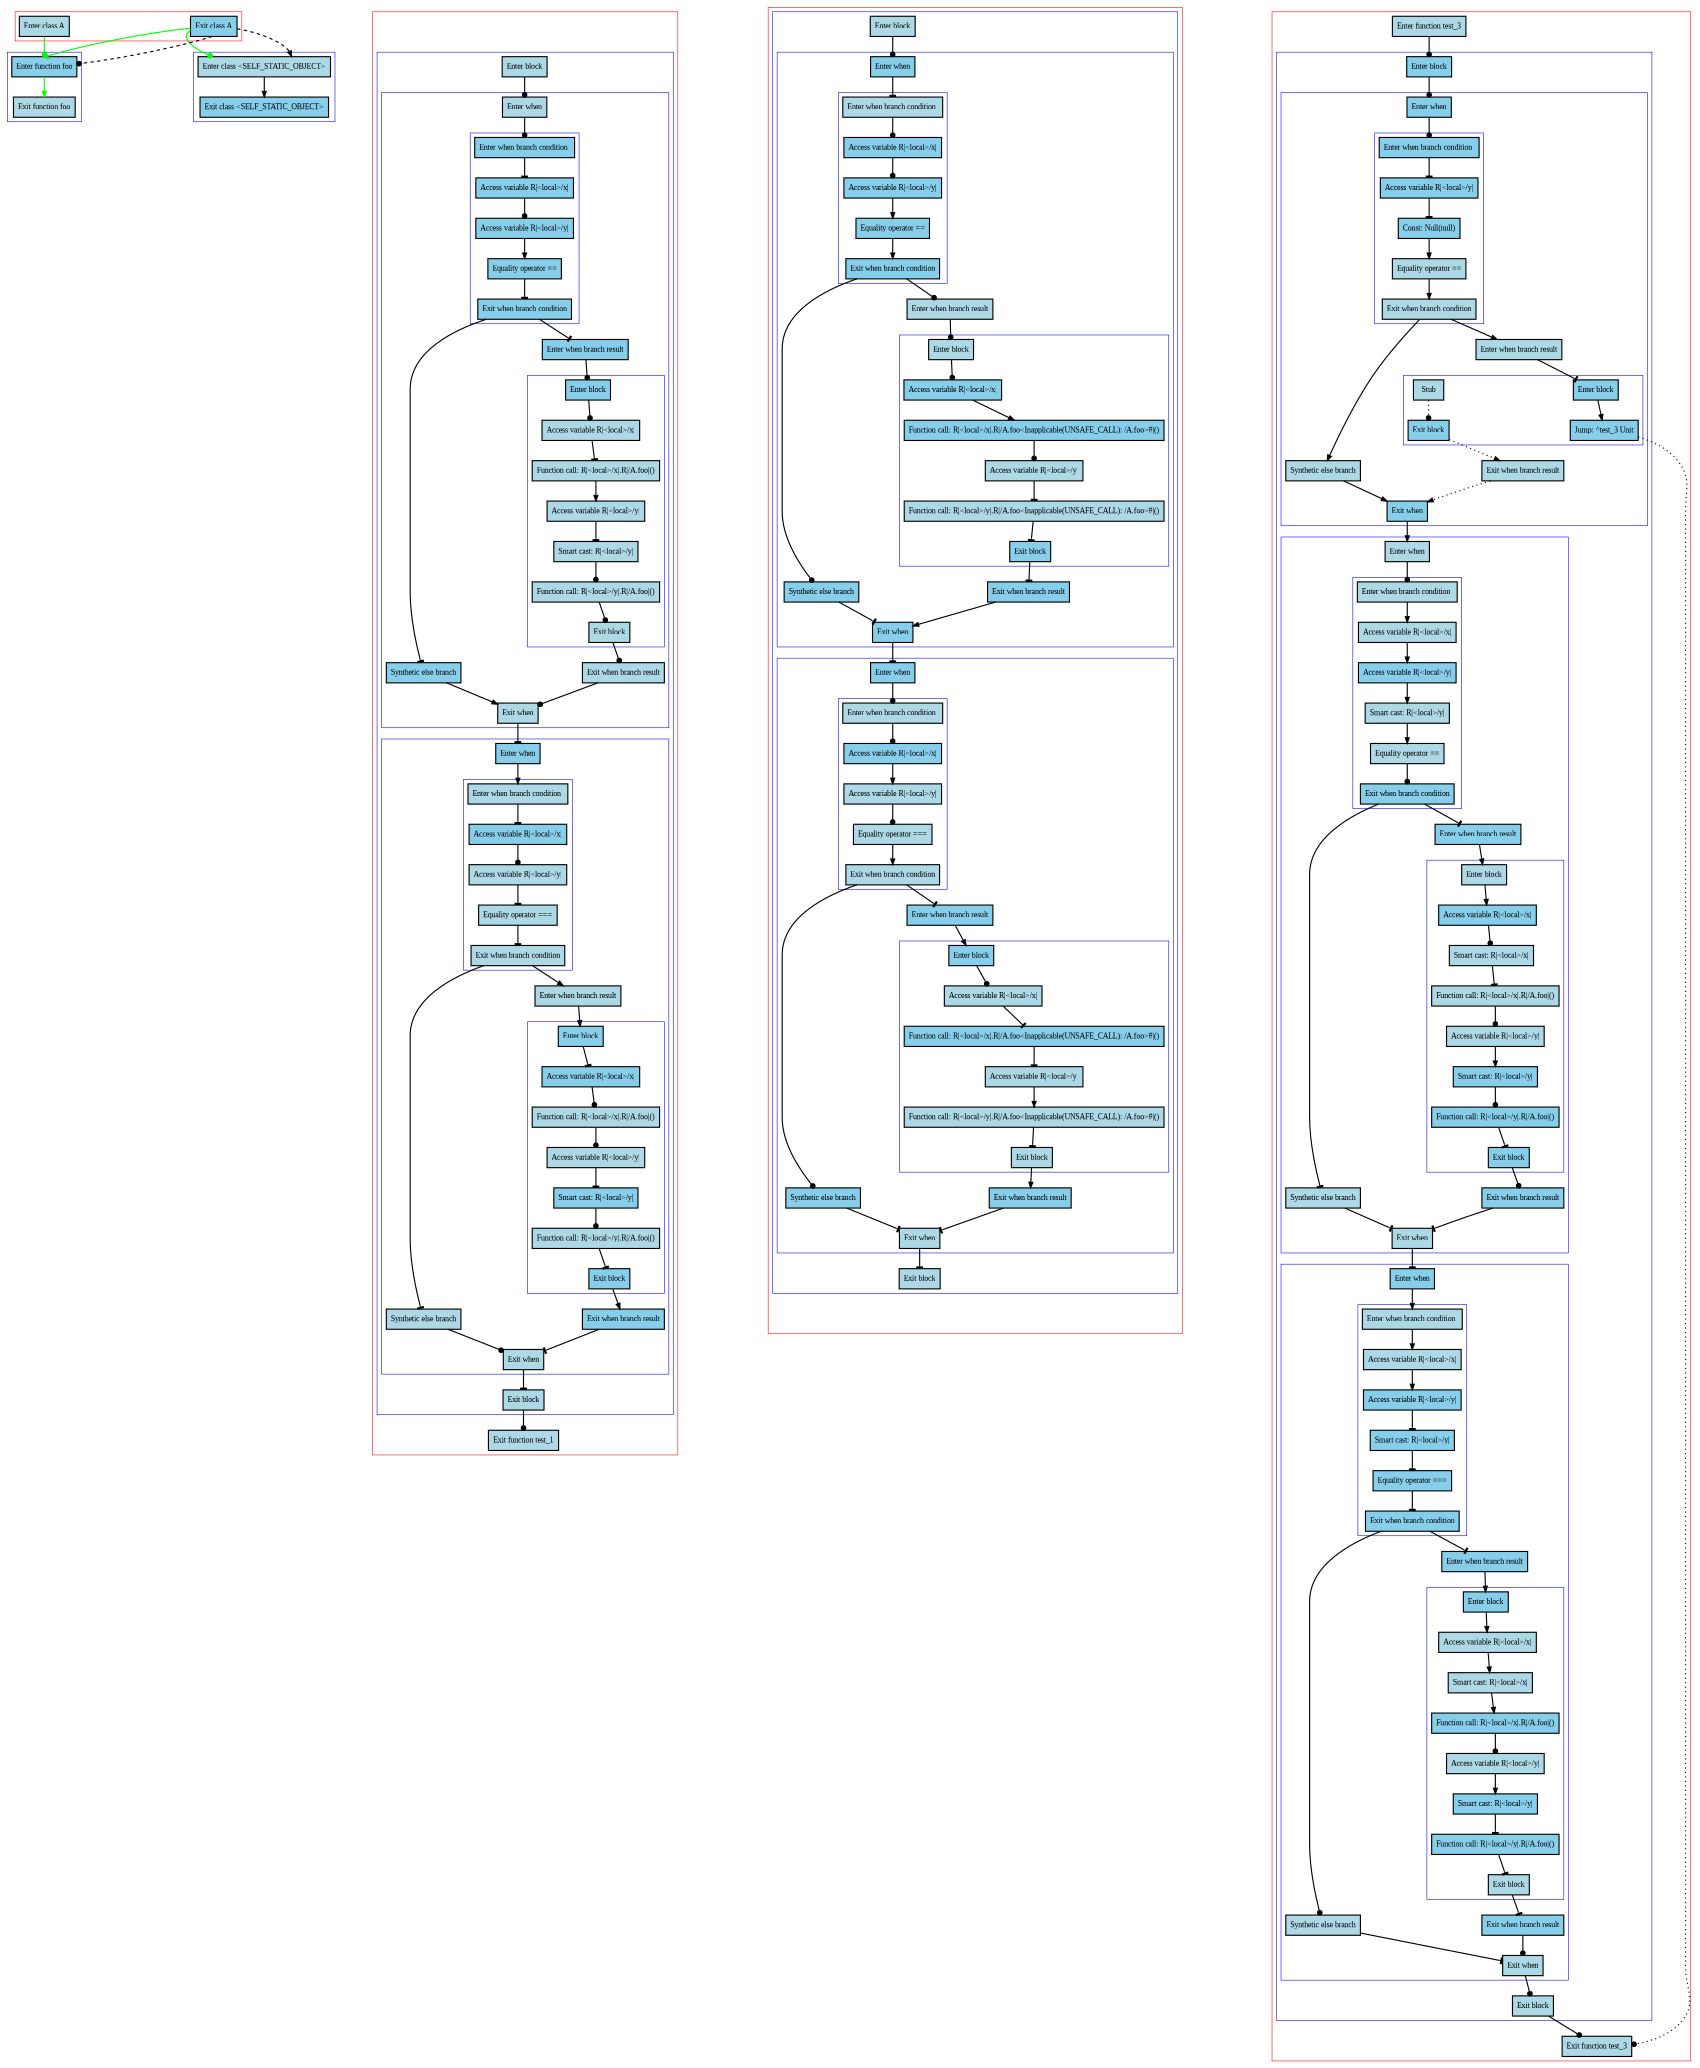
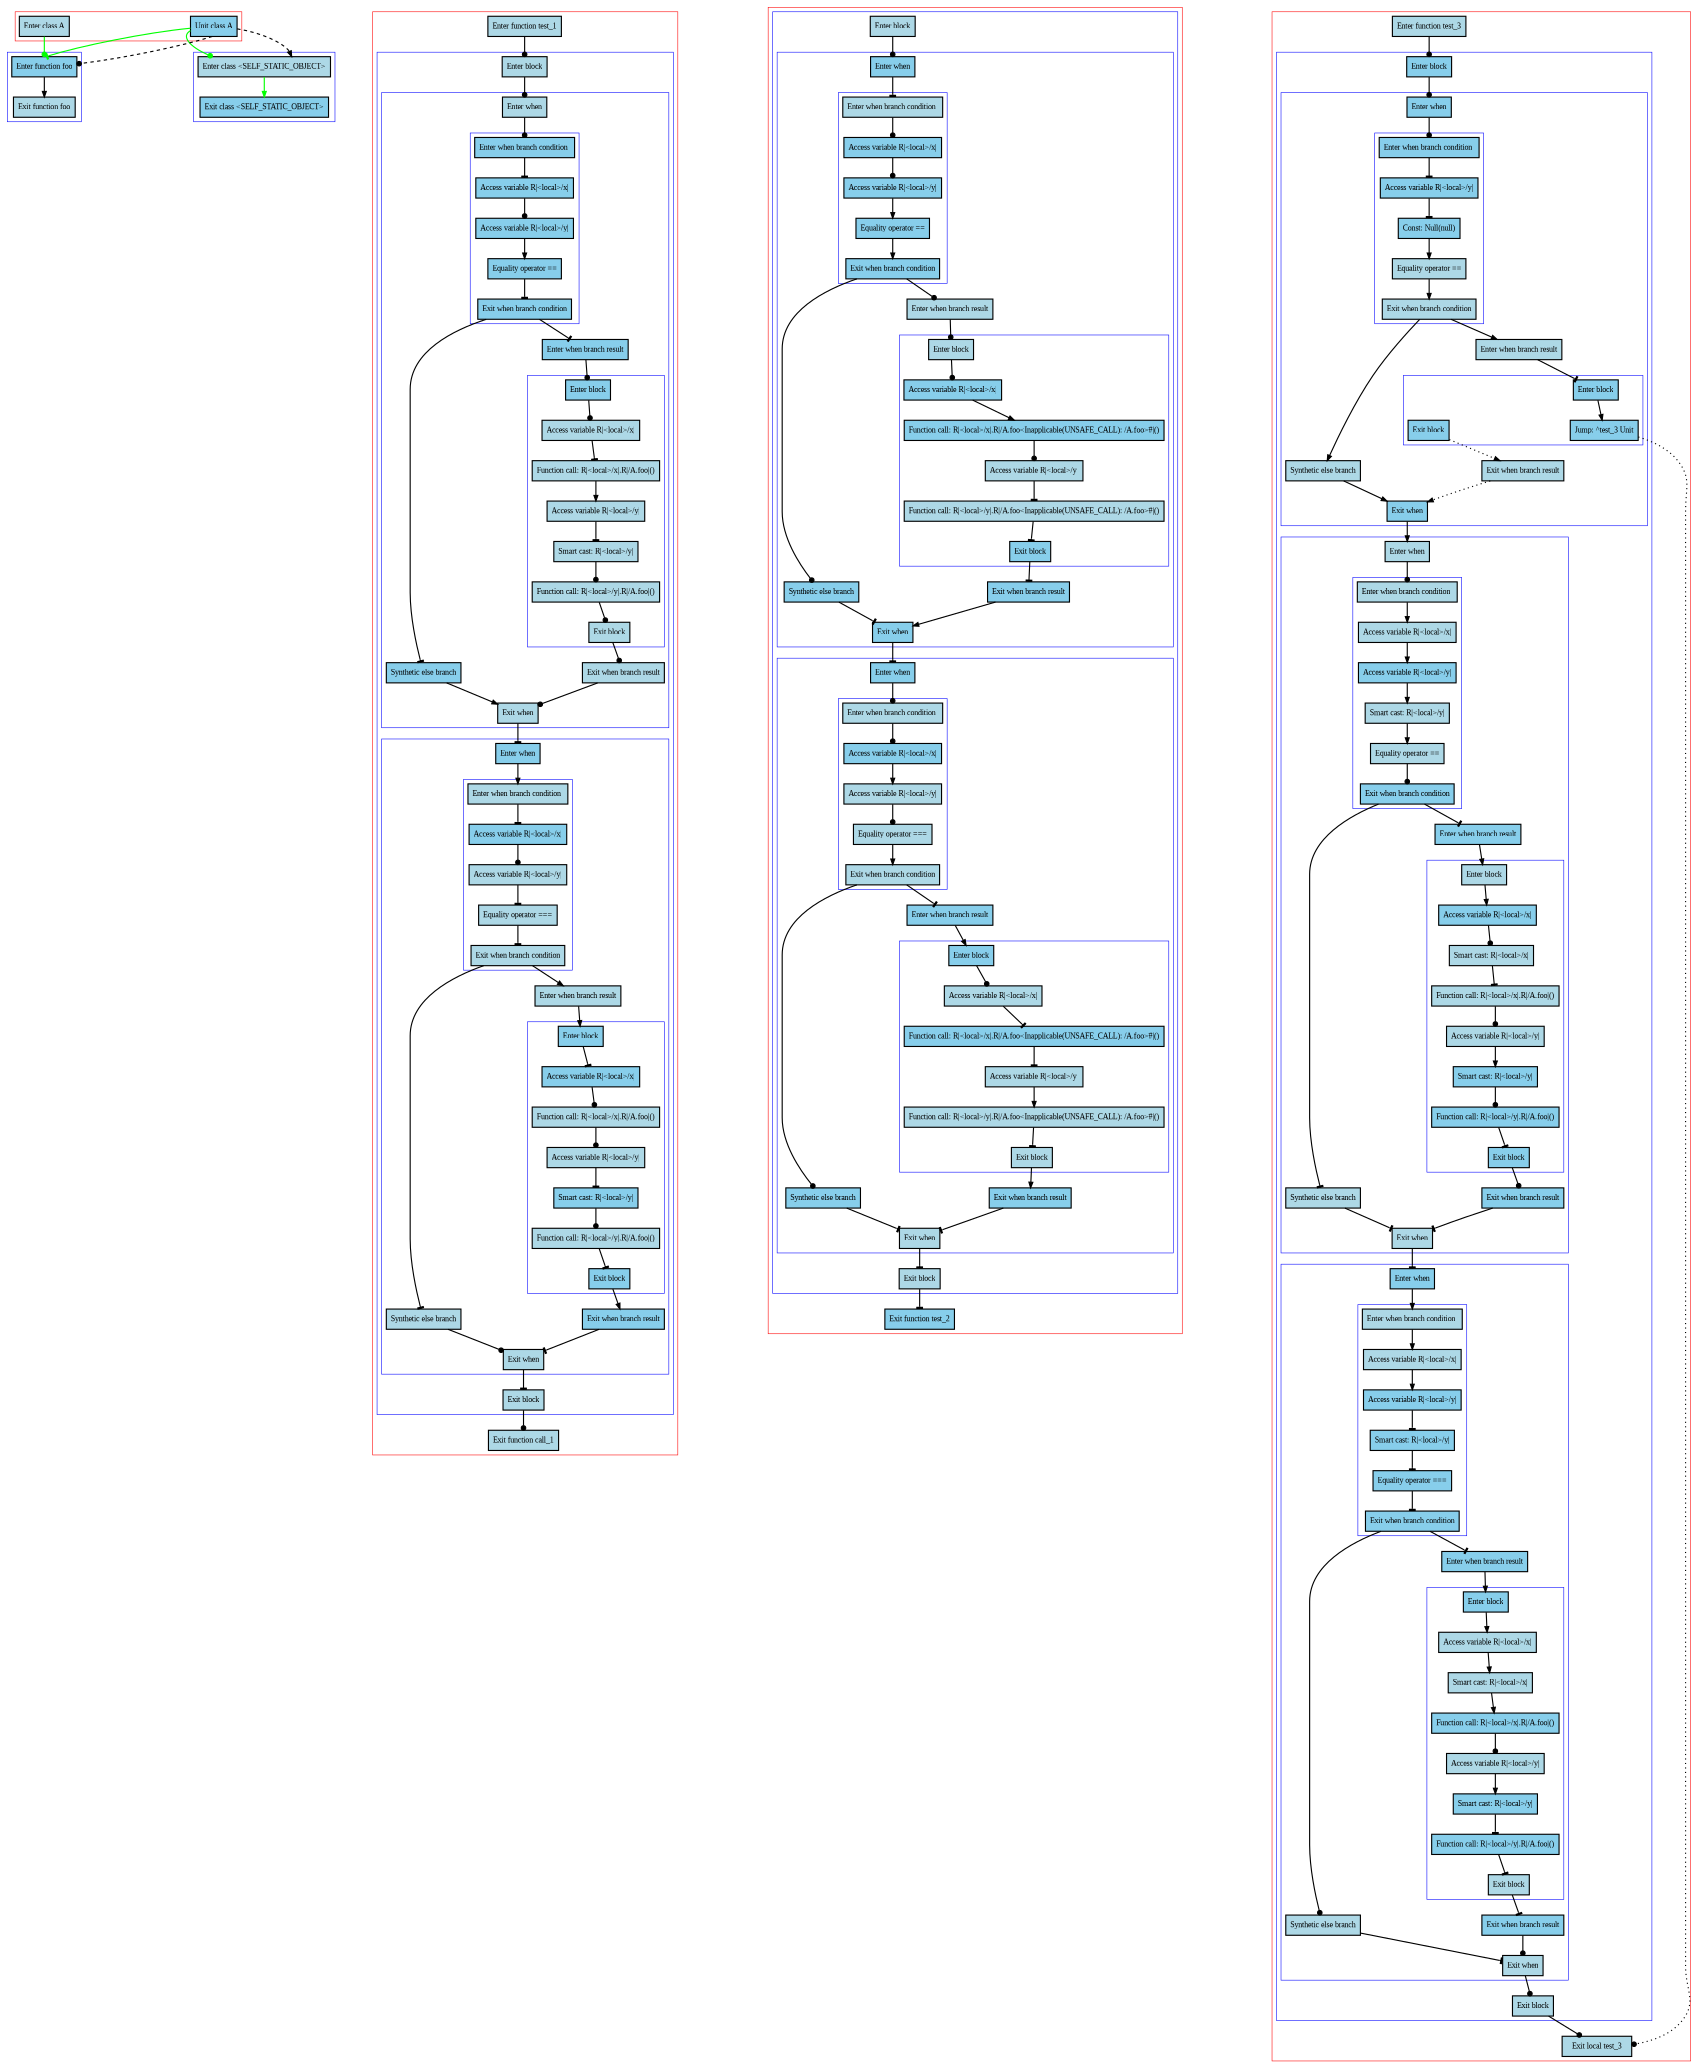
(214, 26) -> (214, 26)
none -> (525, 26)
(44, 84) -> (44, 84)
(264, 84) -> (264, 84)
(1429, 390) -> none
none -> (920, 1319)
(524, 1440) -> (524, 1440)
(1597, 2046) -> (1597, 2046)
